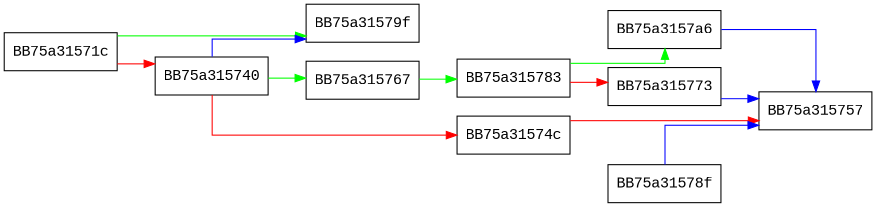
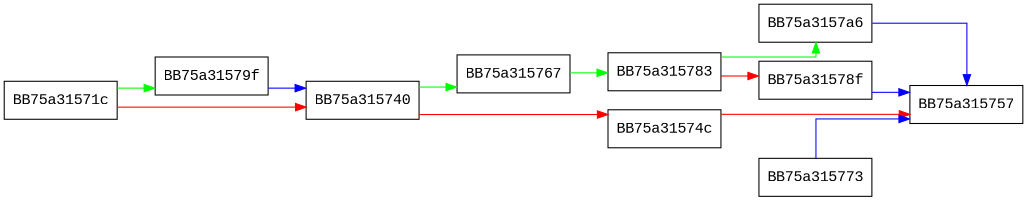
(245, 39) -> (282, 88)
(584, 82) -> (735, 76)
